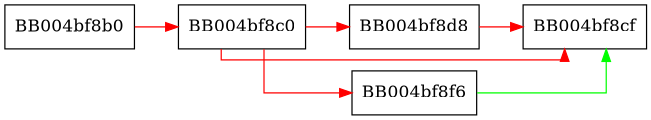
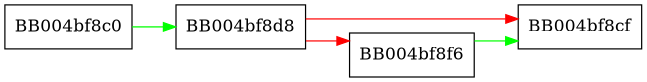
(70, 27) -> none
(321, 27) -> (148, 27)
(388, 60) -> none
(280, 93) -> (321, 41)
